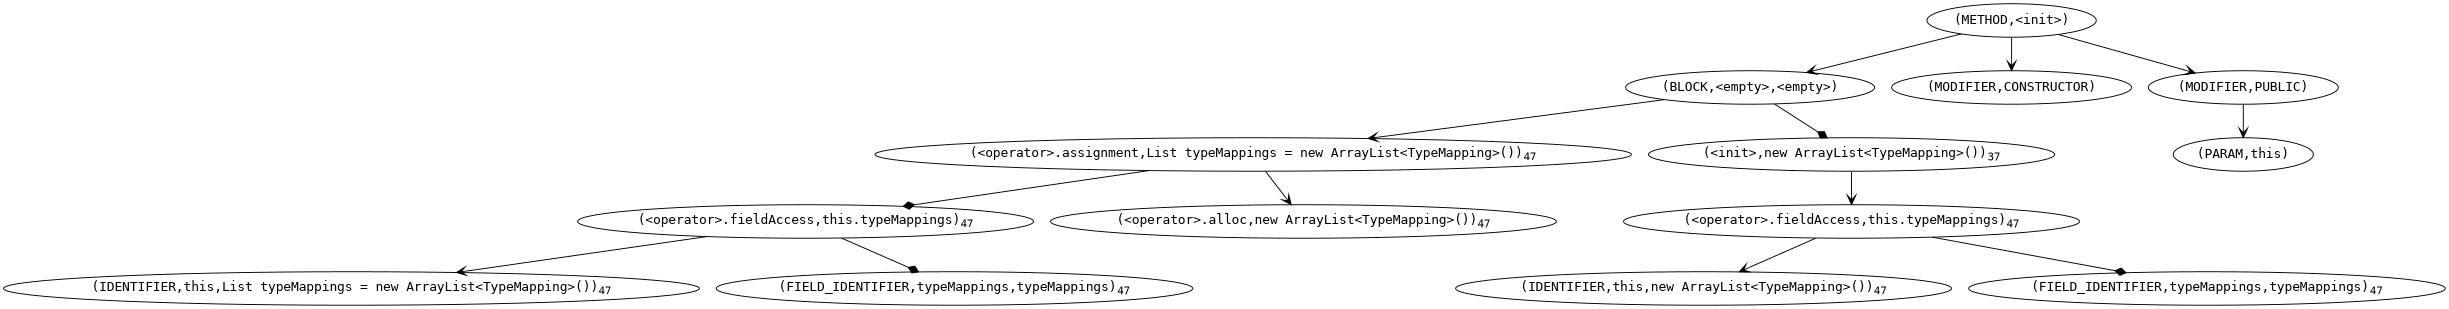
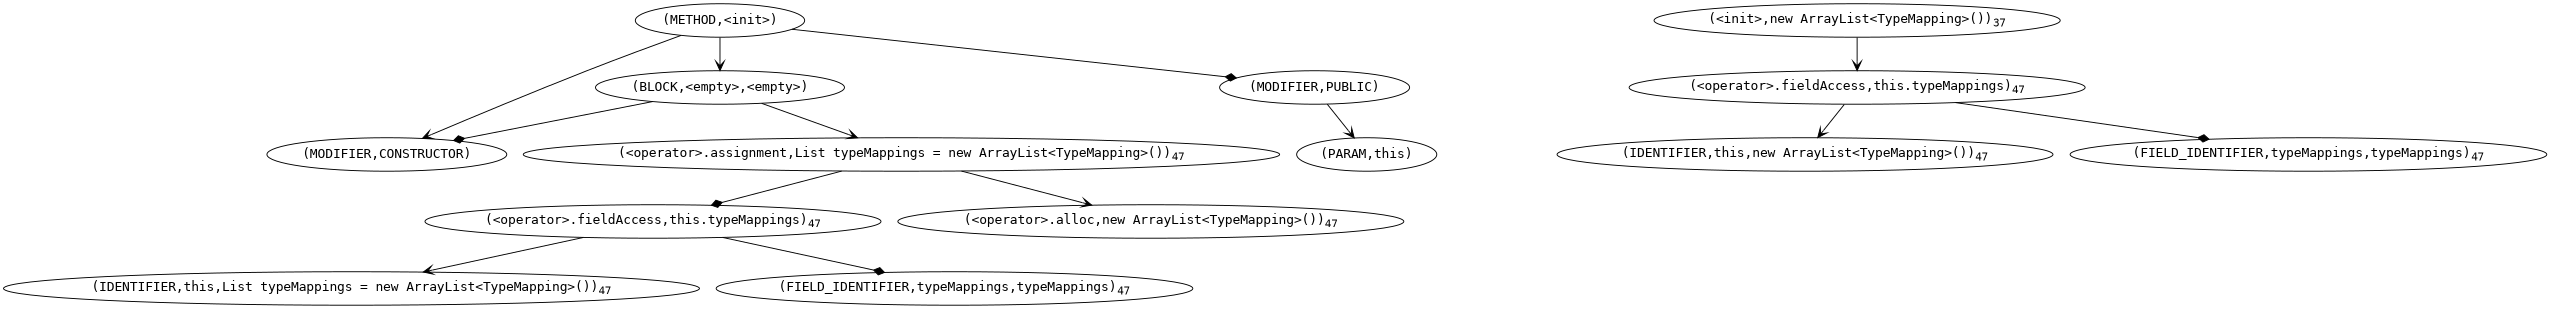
(2122, 53) -> (1009, 53)
(1796, 118) -> (559, 120)
